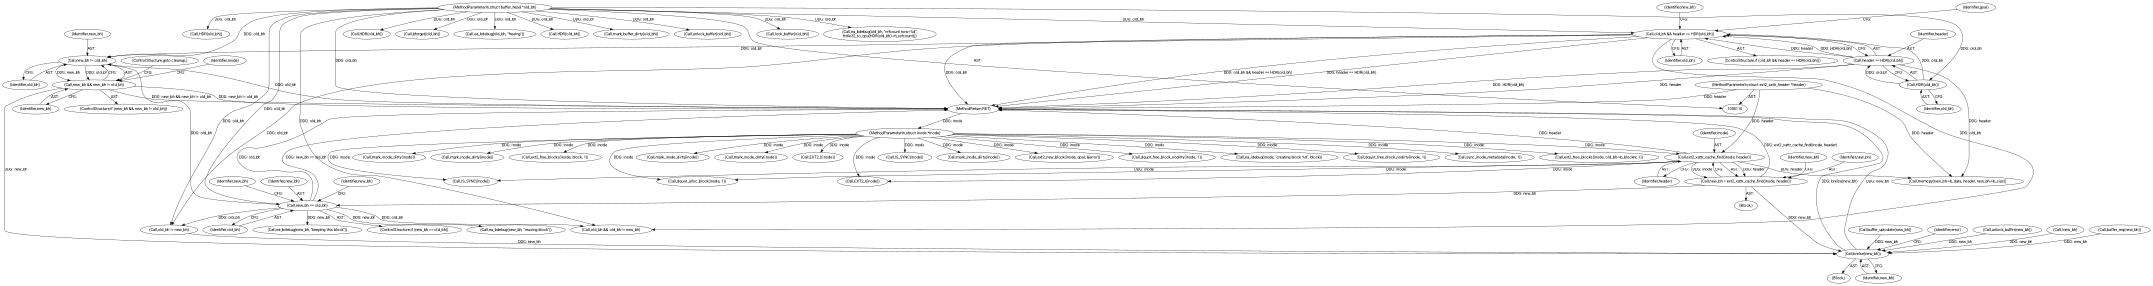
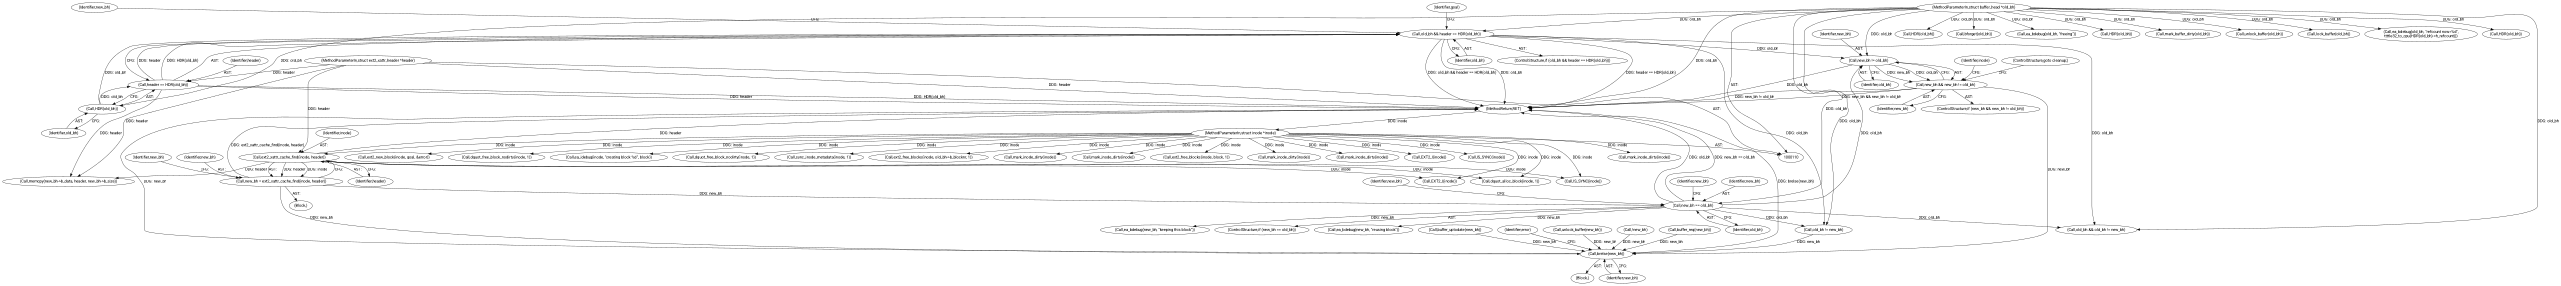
none -> (264, 72)
none -> (1594, 142)
